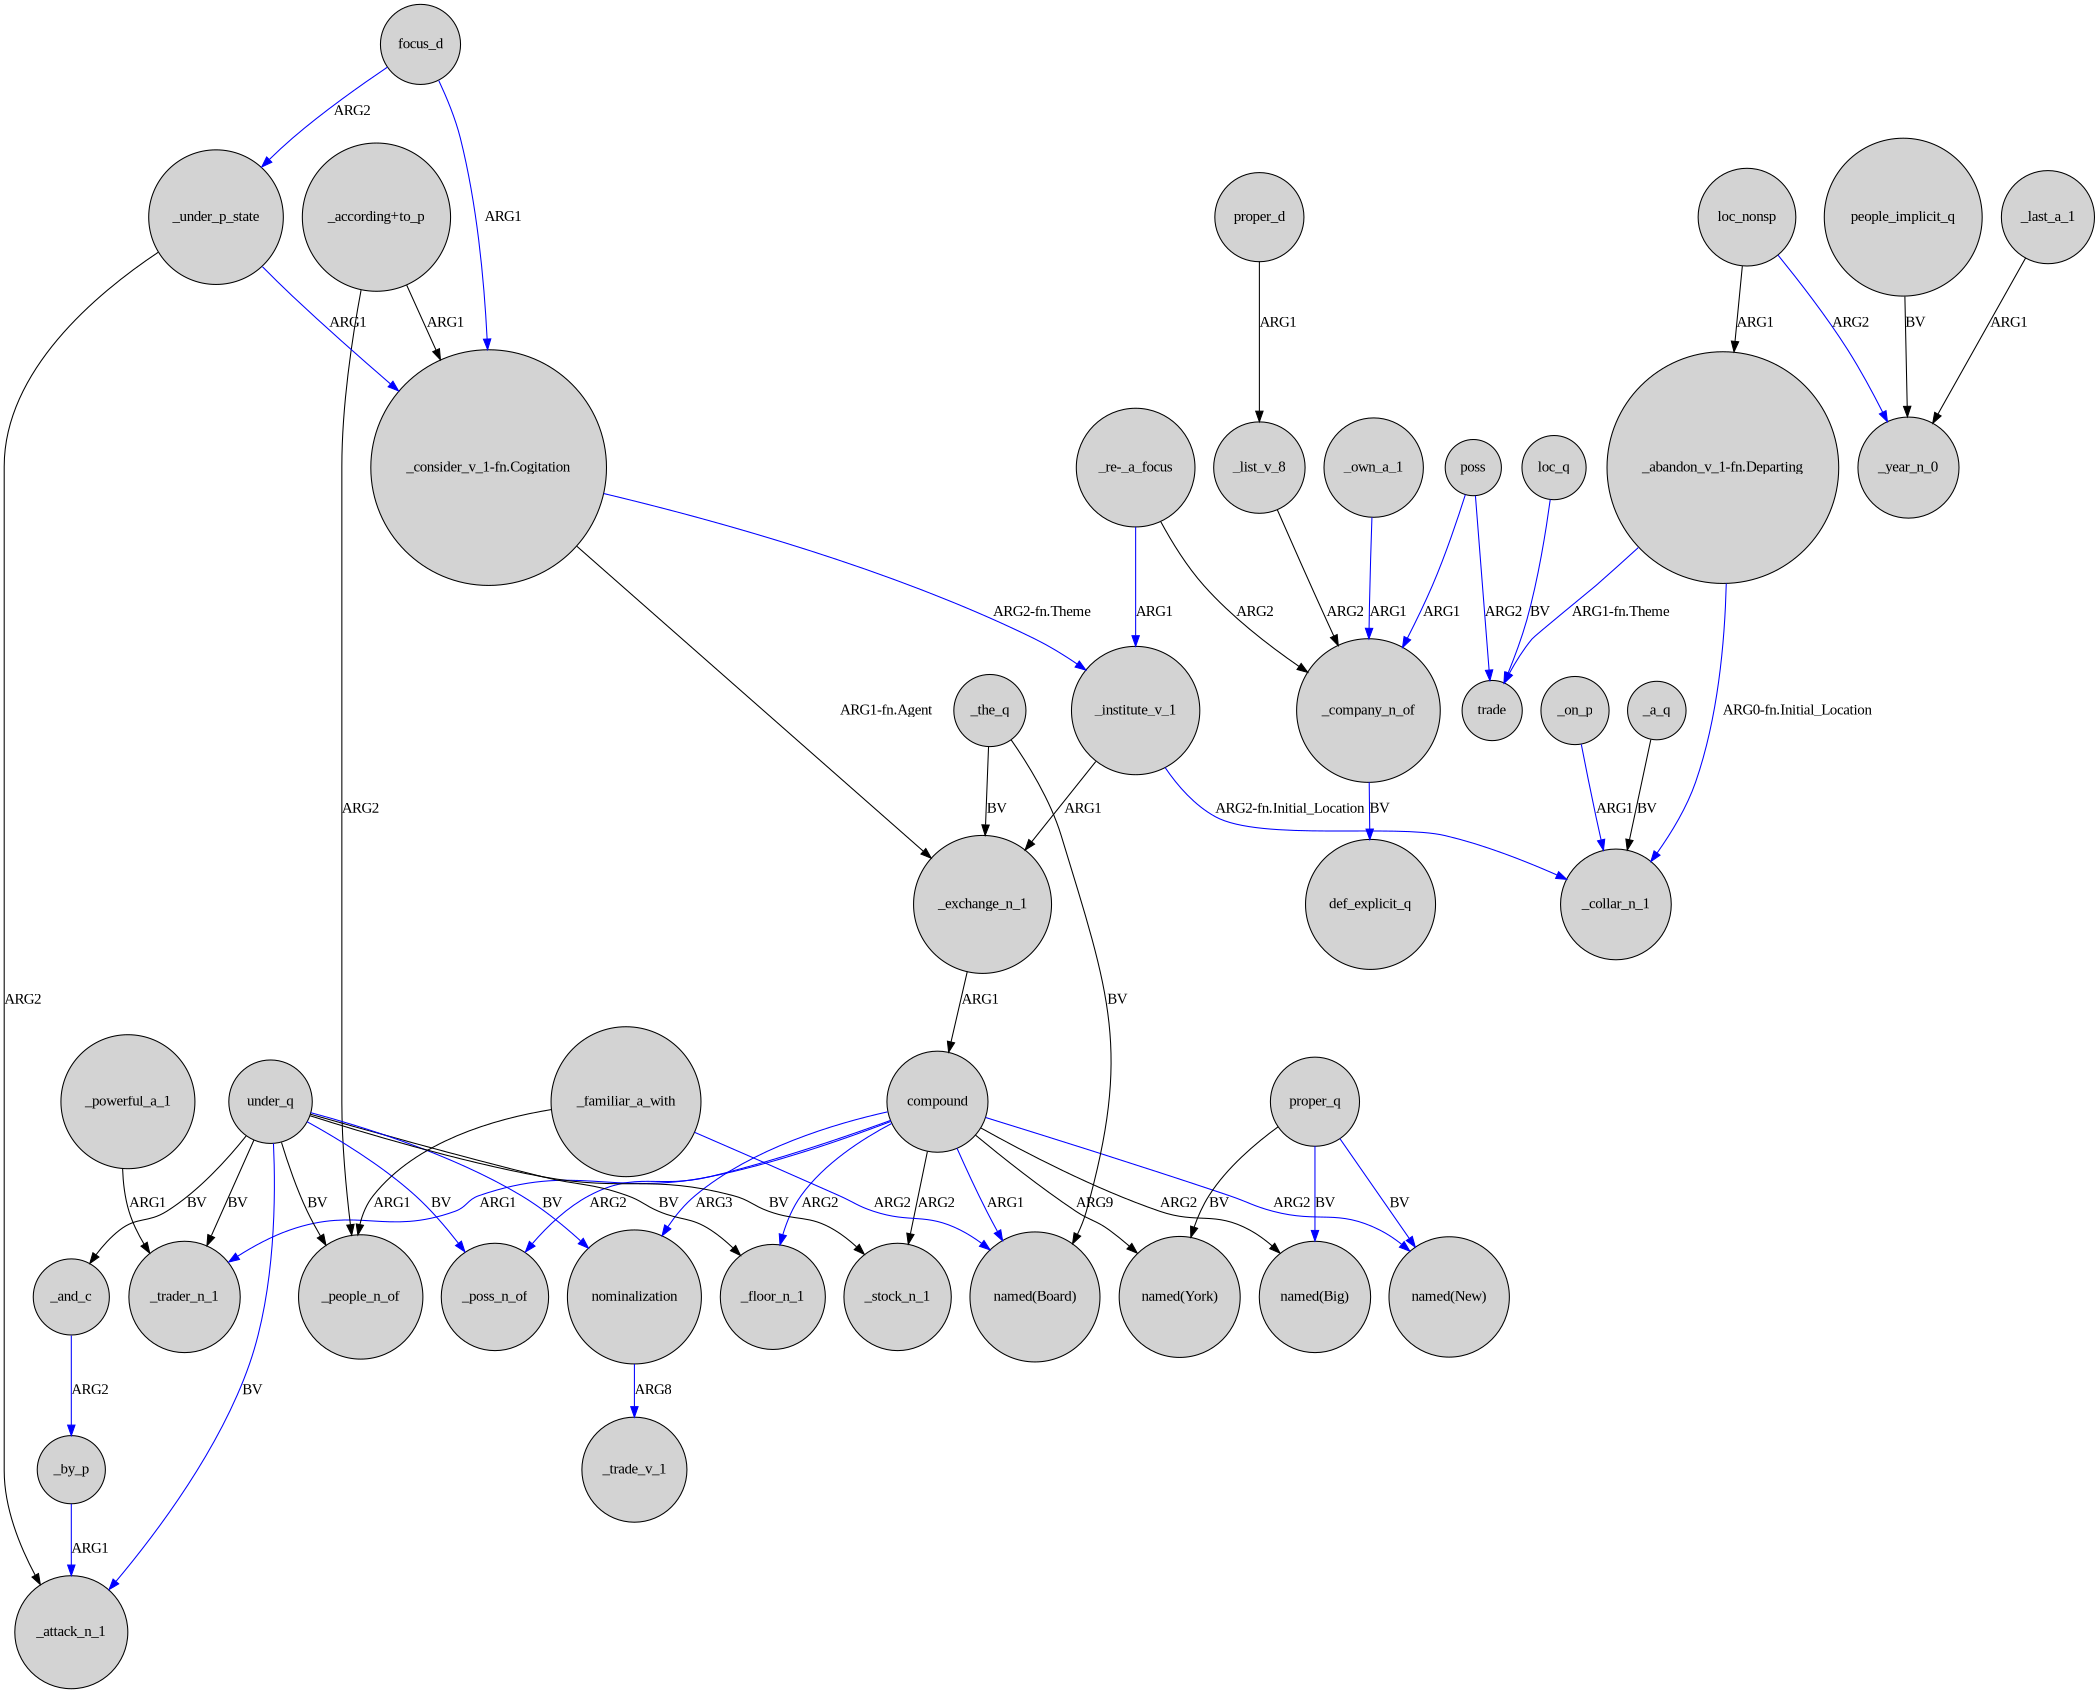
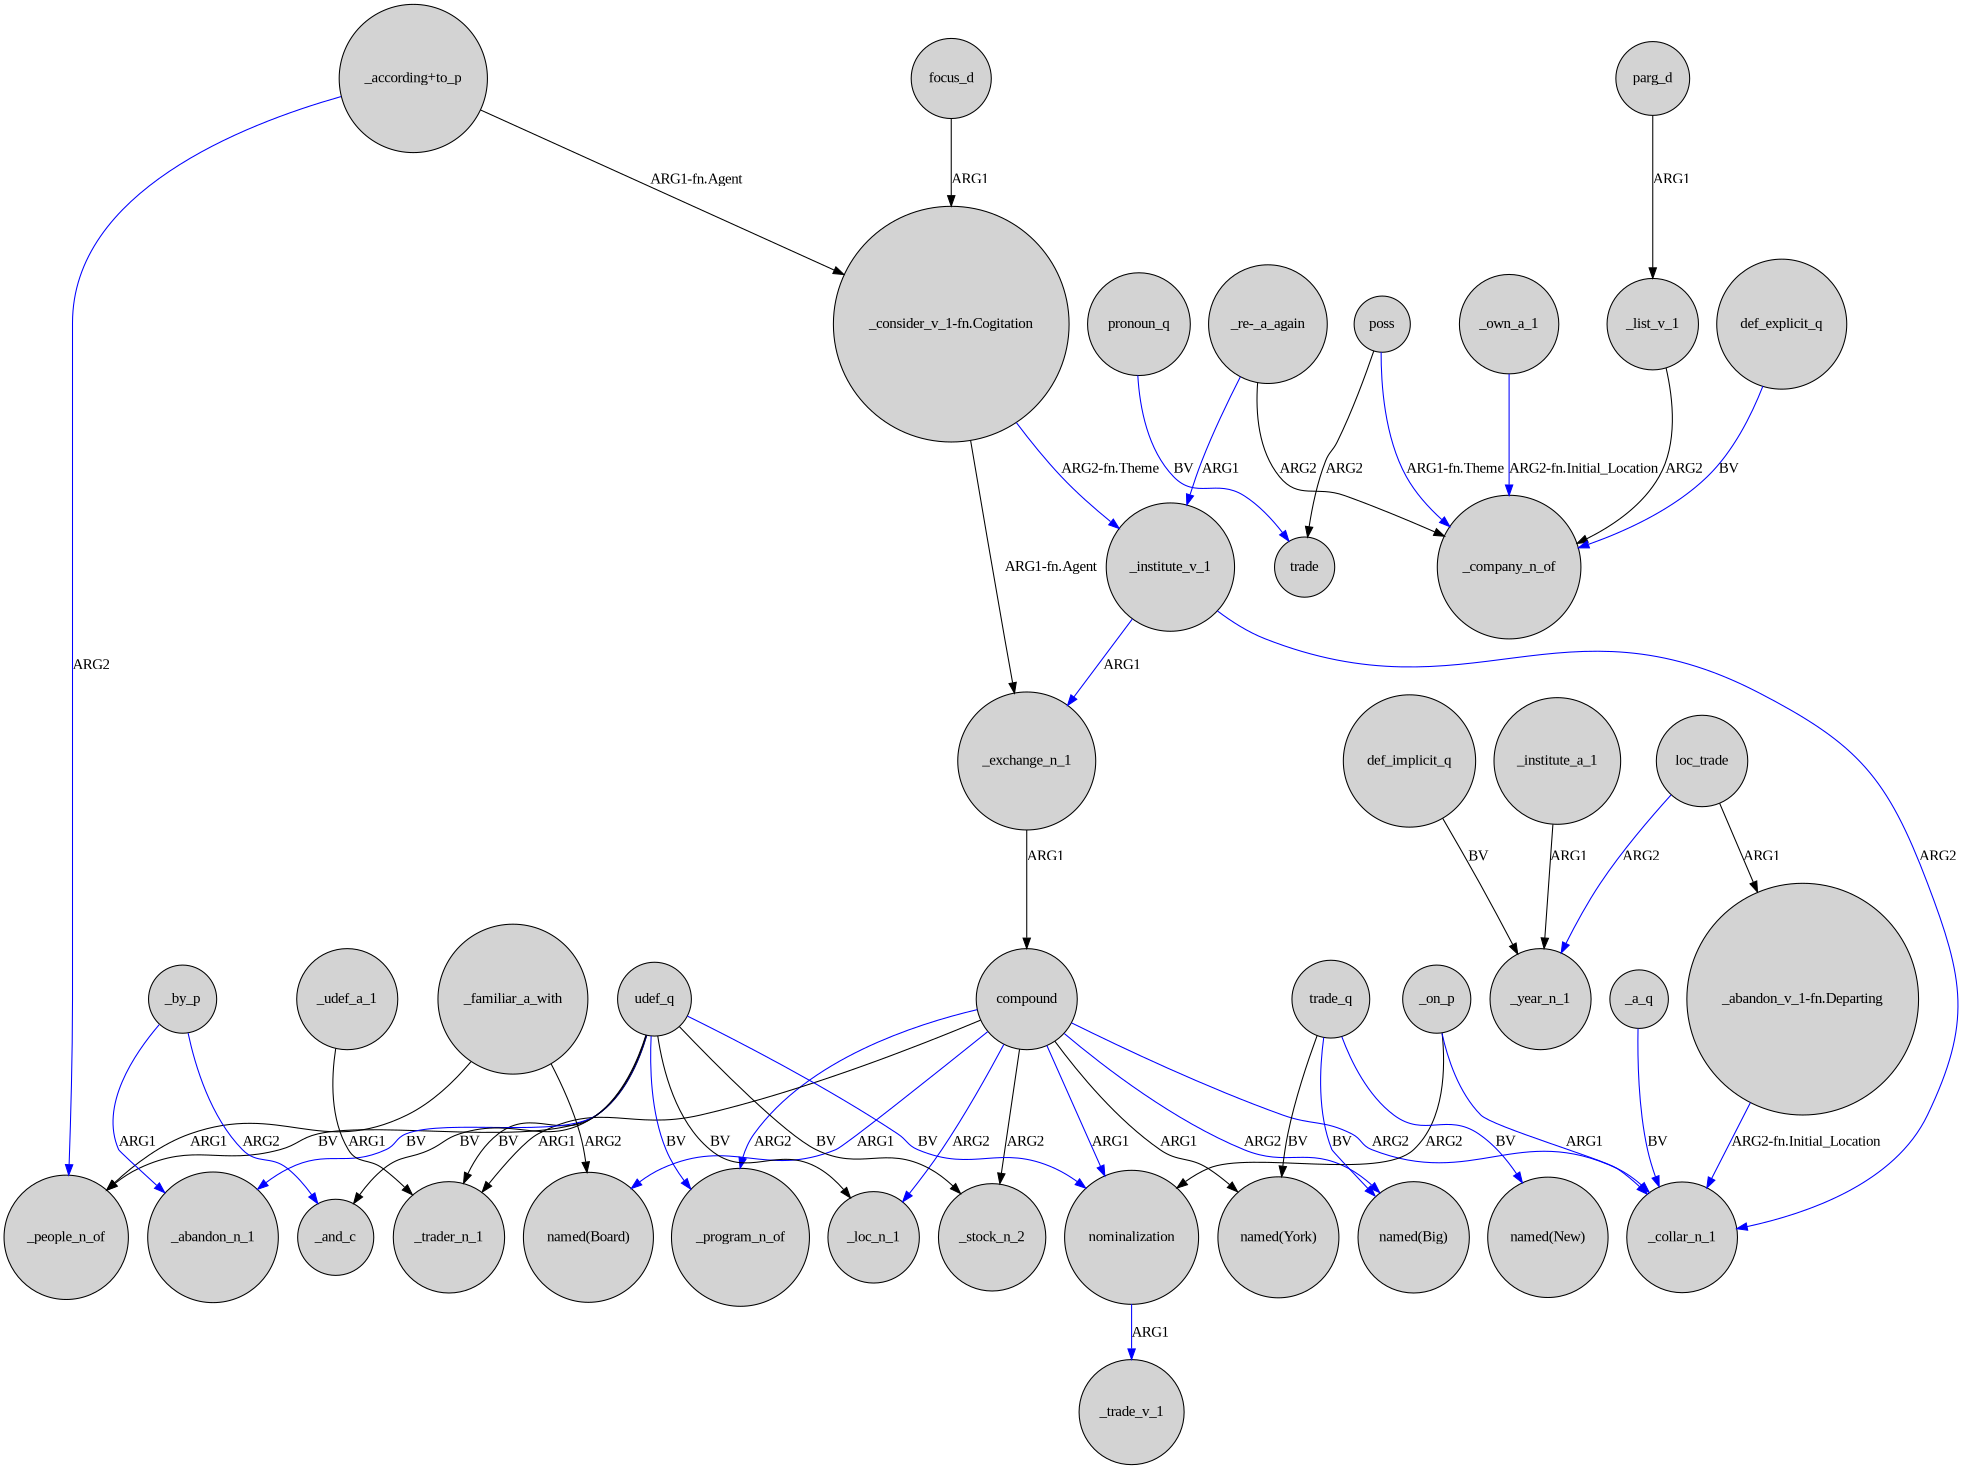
(474, 207) -> (951, 157)
(216, 217) -> none
(1259, 217) -> (1653, 78)
(1747, 217) -> (1702, 761)
(1903, 217) -> (1409, 761)
(2048, 217) -> (1557, 761)
(446, 323) -> (696, 180)
(1136, 468) -> (1268, 324)
(1259, 468) -> (1653, 324)
(1554, 468) -> (1139, 324)
(1908, 468) -> (1541, 999)
(1482, 583) -> (1339, 438)
(1570, 607) -> none
(1388, 612) -> (1584, 469)
(1442, 612) -> (1456, 469)
(990, 711) -> none
(1797, 711) -> (1806, 1142)
(342, 757) -> (73, 556)
(1640, 790) -> (1641, 1104)
(1064, 802) -> (1103, 658)
(1369, 806) -> (1696, 487)
(1290, 809) -> (1938, 857)
(128, 1102) -> (347, 999)
(271, 1102) -> (654, 999)
(1315, 1102) -> (1331, 999)
none -> (1361, 1164)
(527, 1184) -> (730, 1108)
(1194, 1184) -> (1353, 1135)
(837, 1195) -> (573, 1111)
(1124, 1198) -> (1208, 1133)
(714, 1203) -> (1111, 1142)
(1095, 1203) -> (1179, 1142)
(495, 1297) -> (740, 1237)
(773, 1297) -> (874, 1237)
(898, 1297) -> (992, 1237)
(71, 1380) -> (228, 1132)
(653, 1390) -> (1150, 1333)
(71, 1632) -> (213, 1237)
